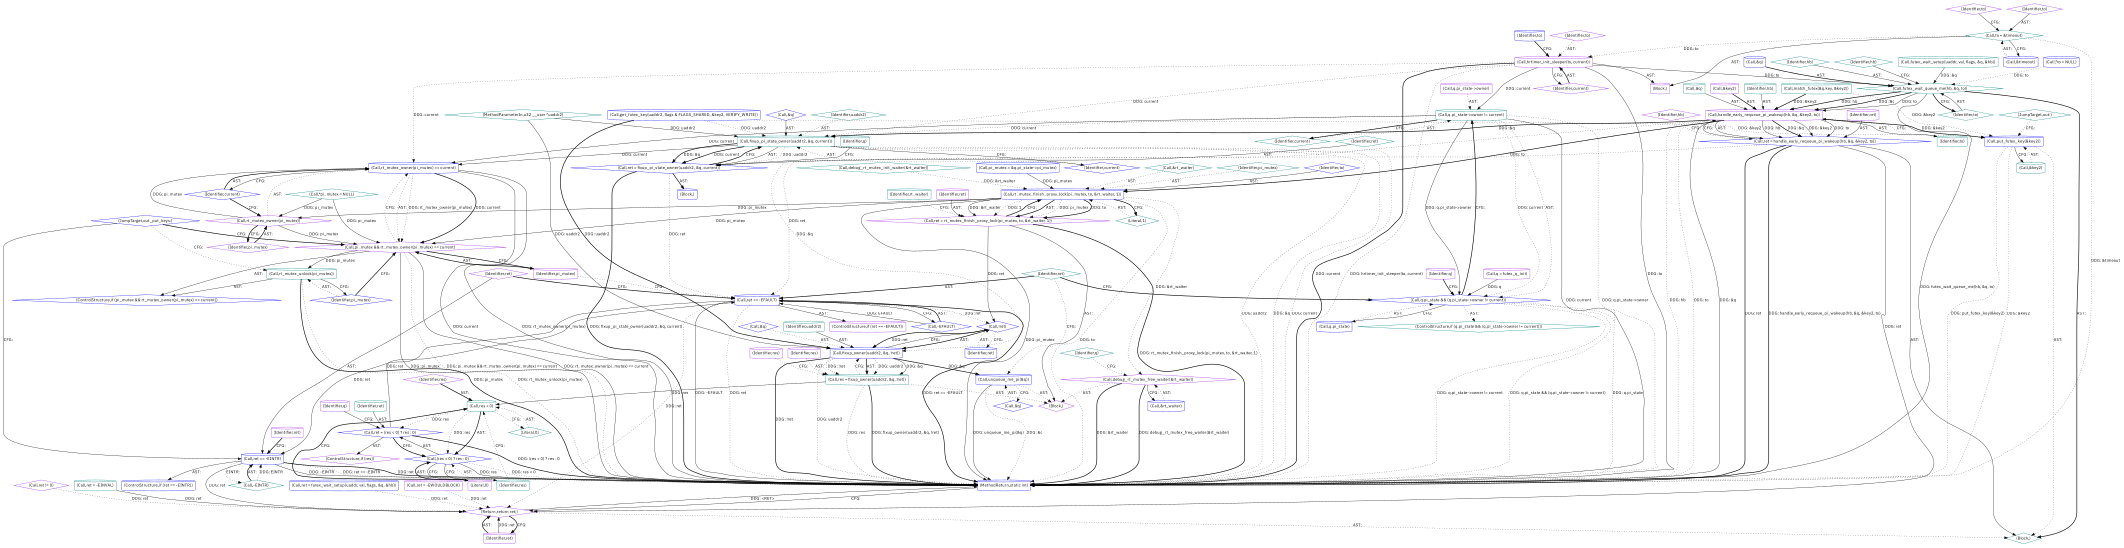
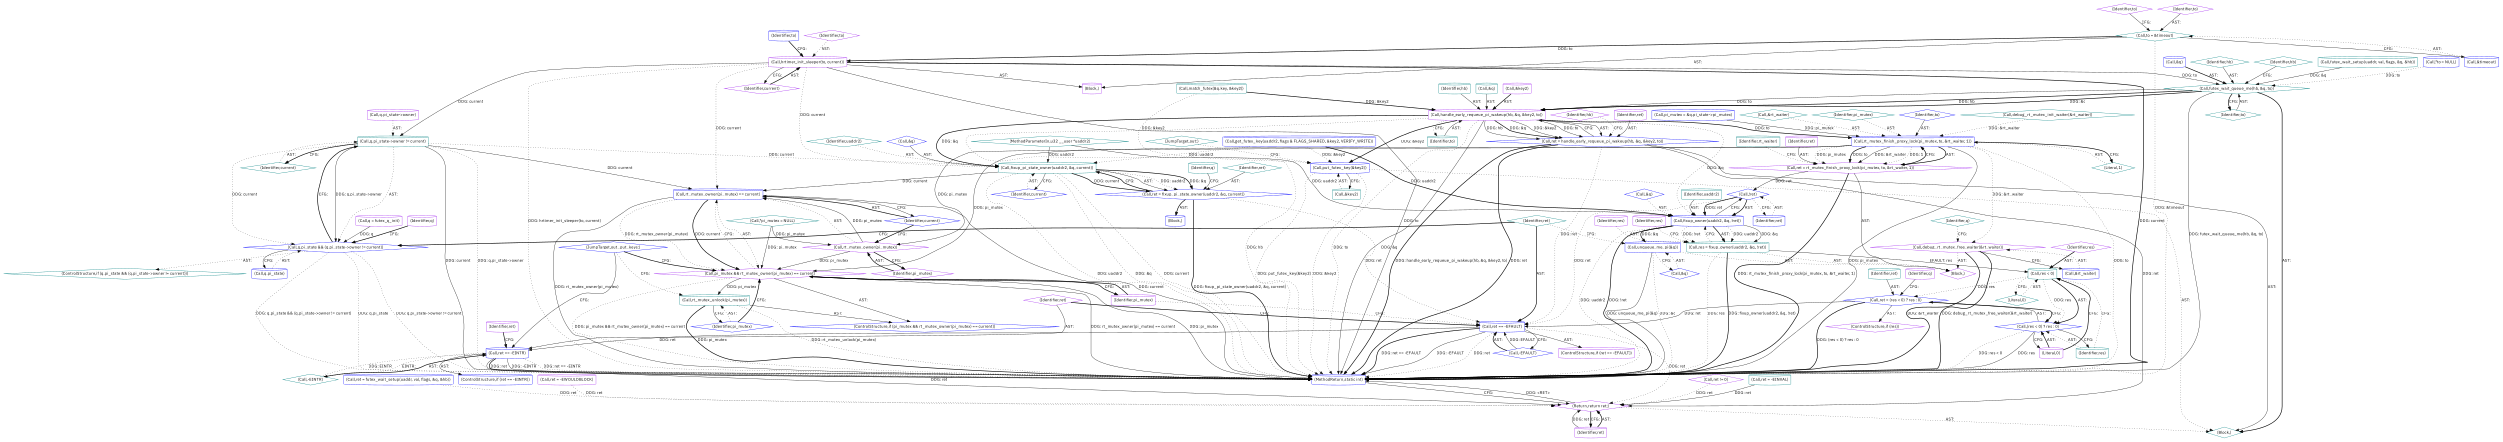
(1780, 41) -> (1486, 48)
(936, 309) -> (1594, 214)
(680, 393) -> (1941, 261)
